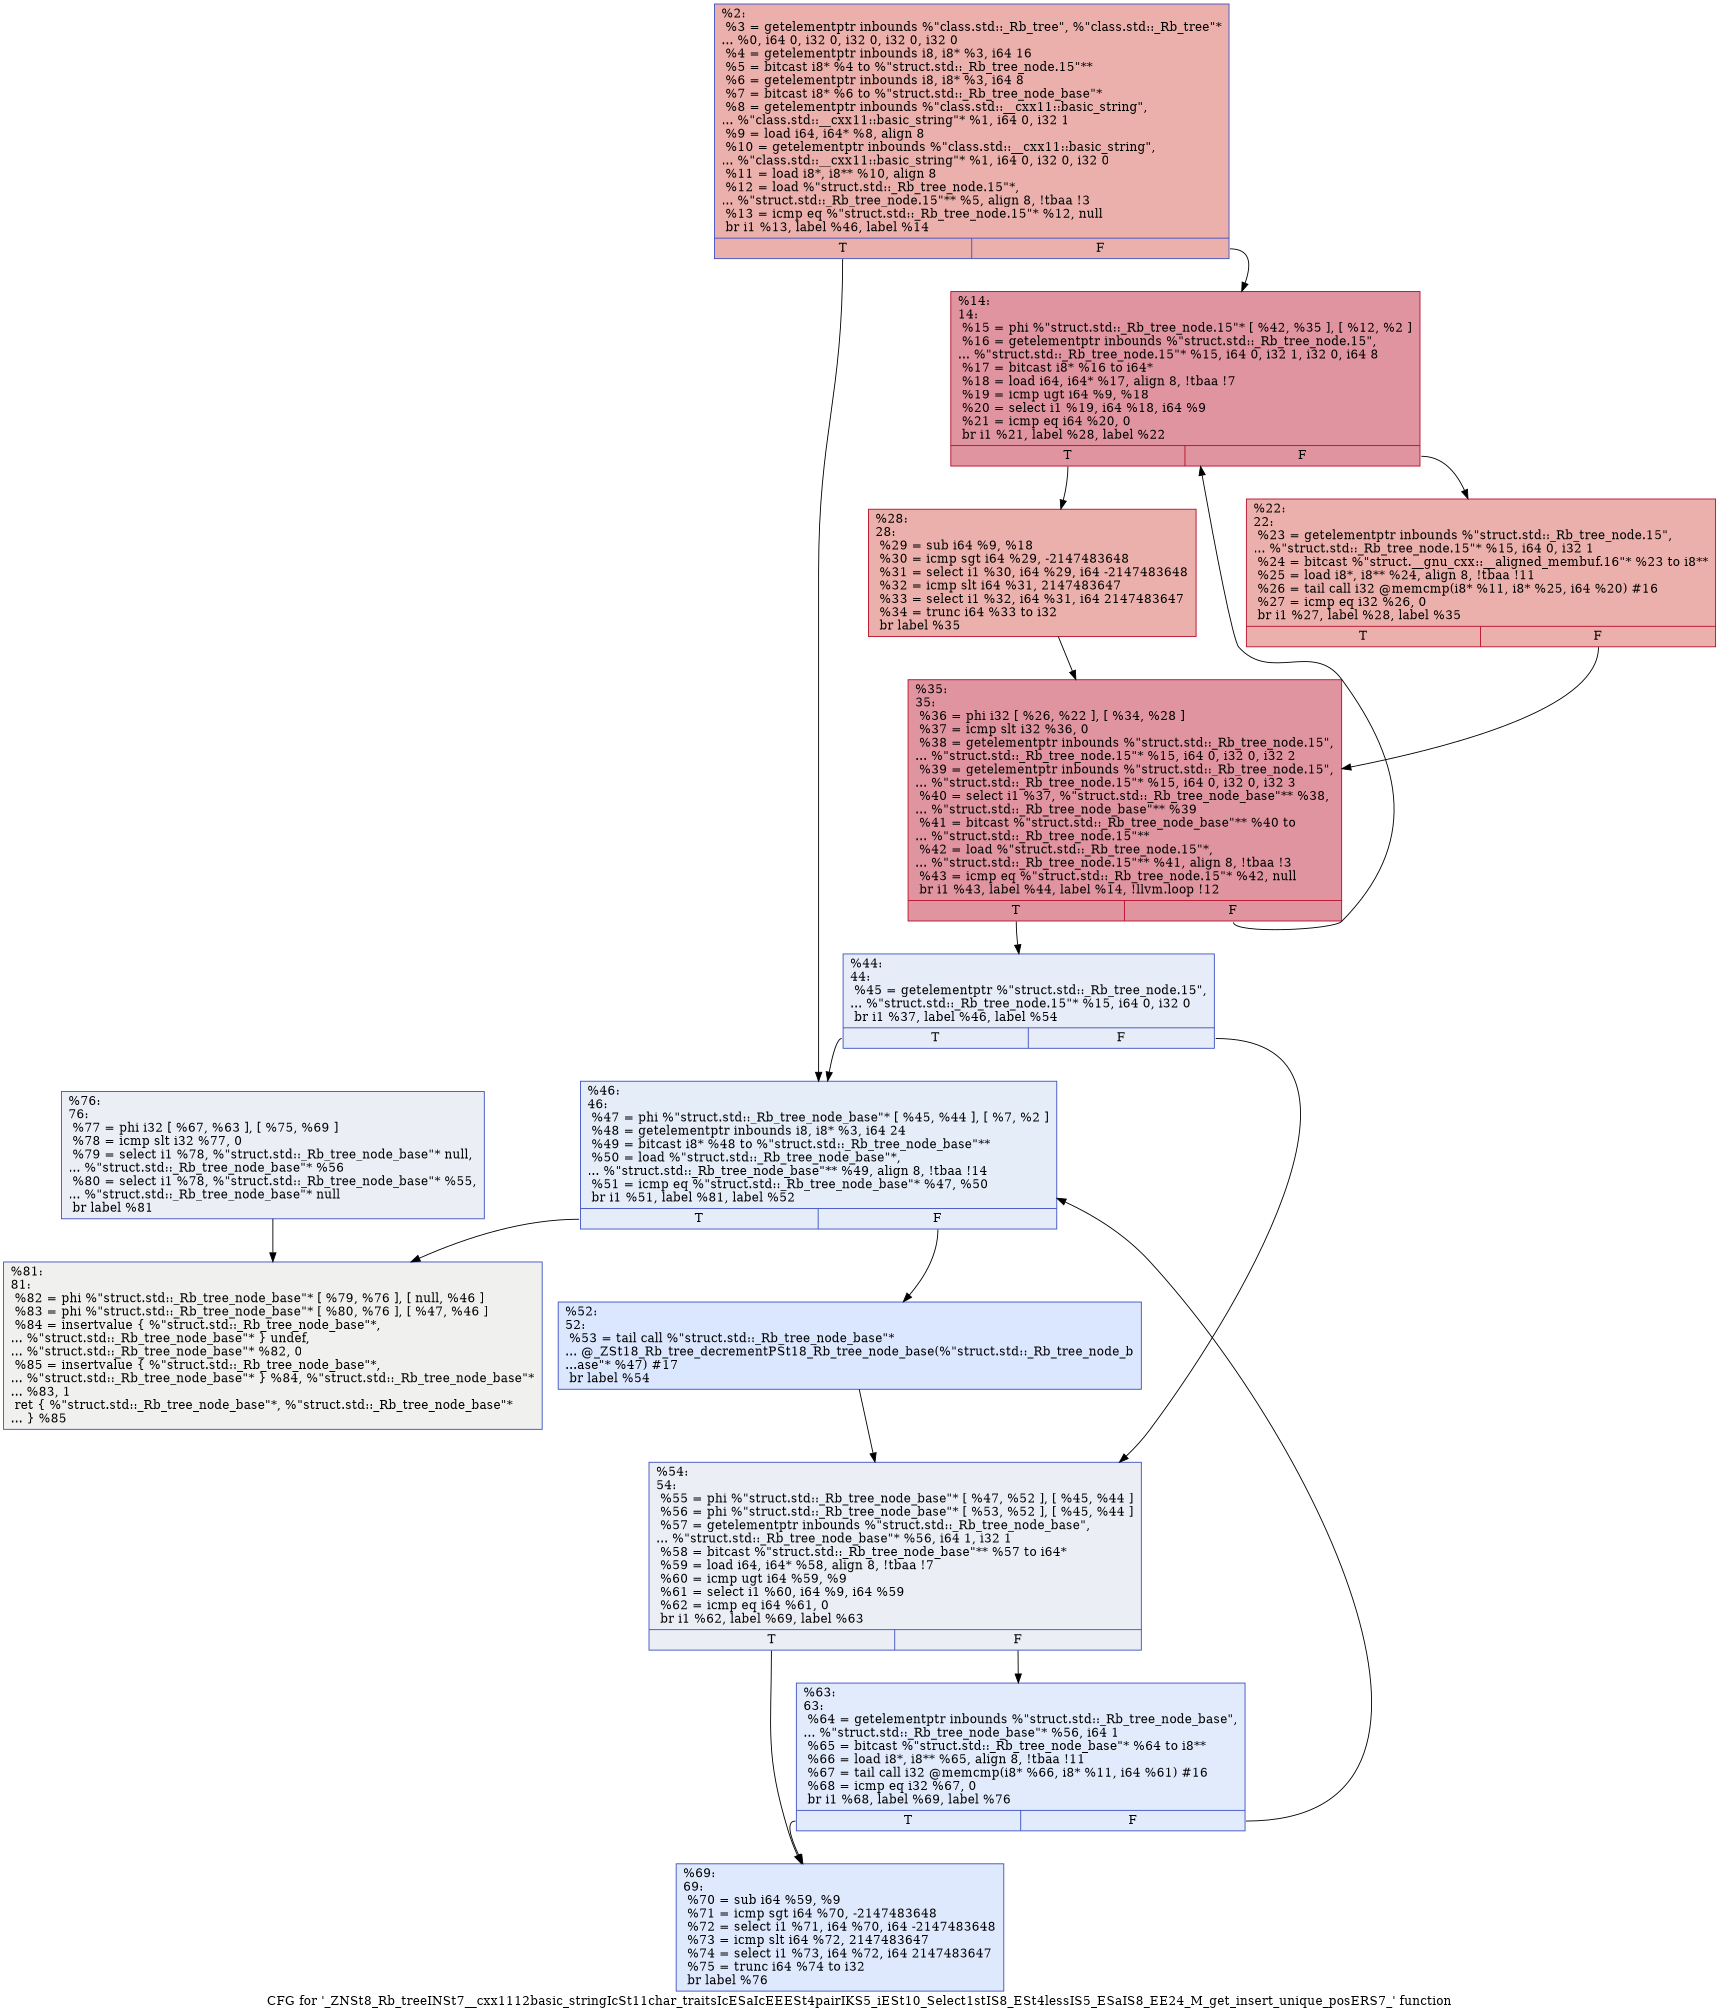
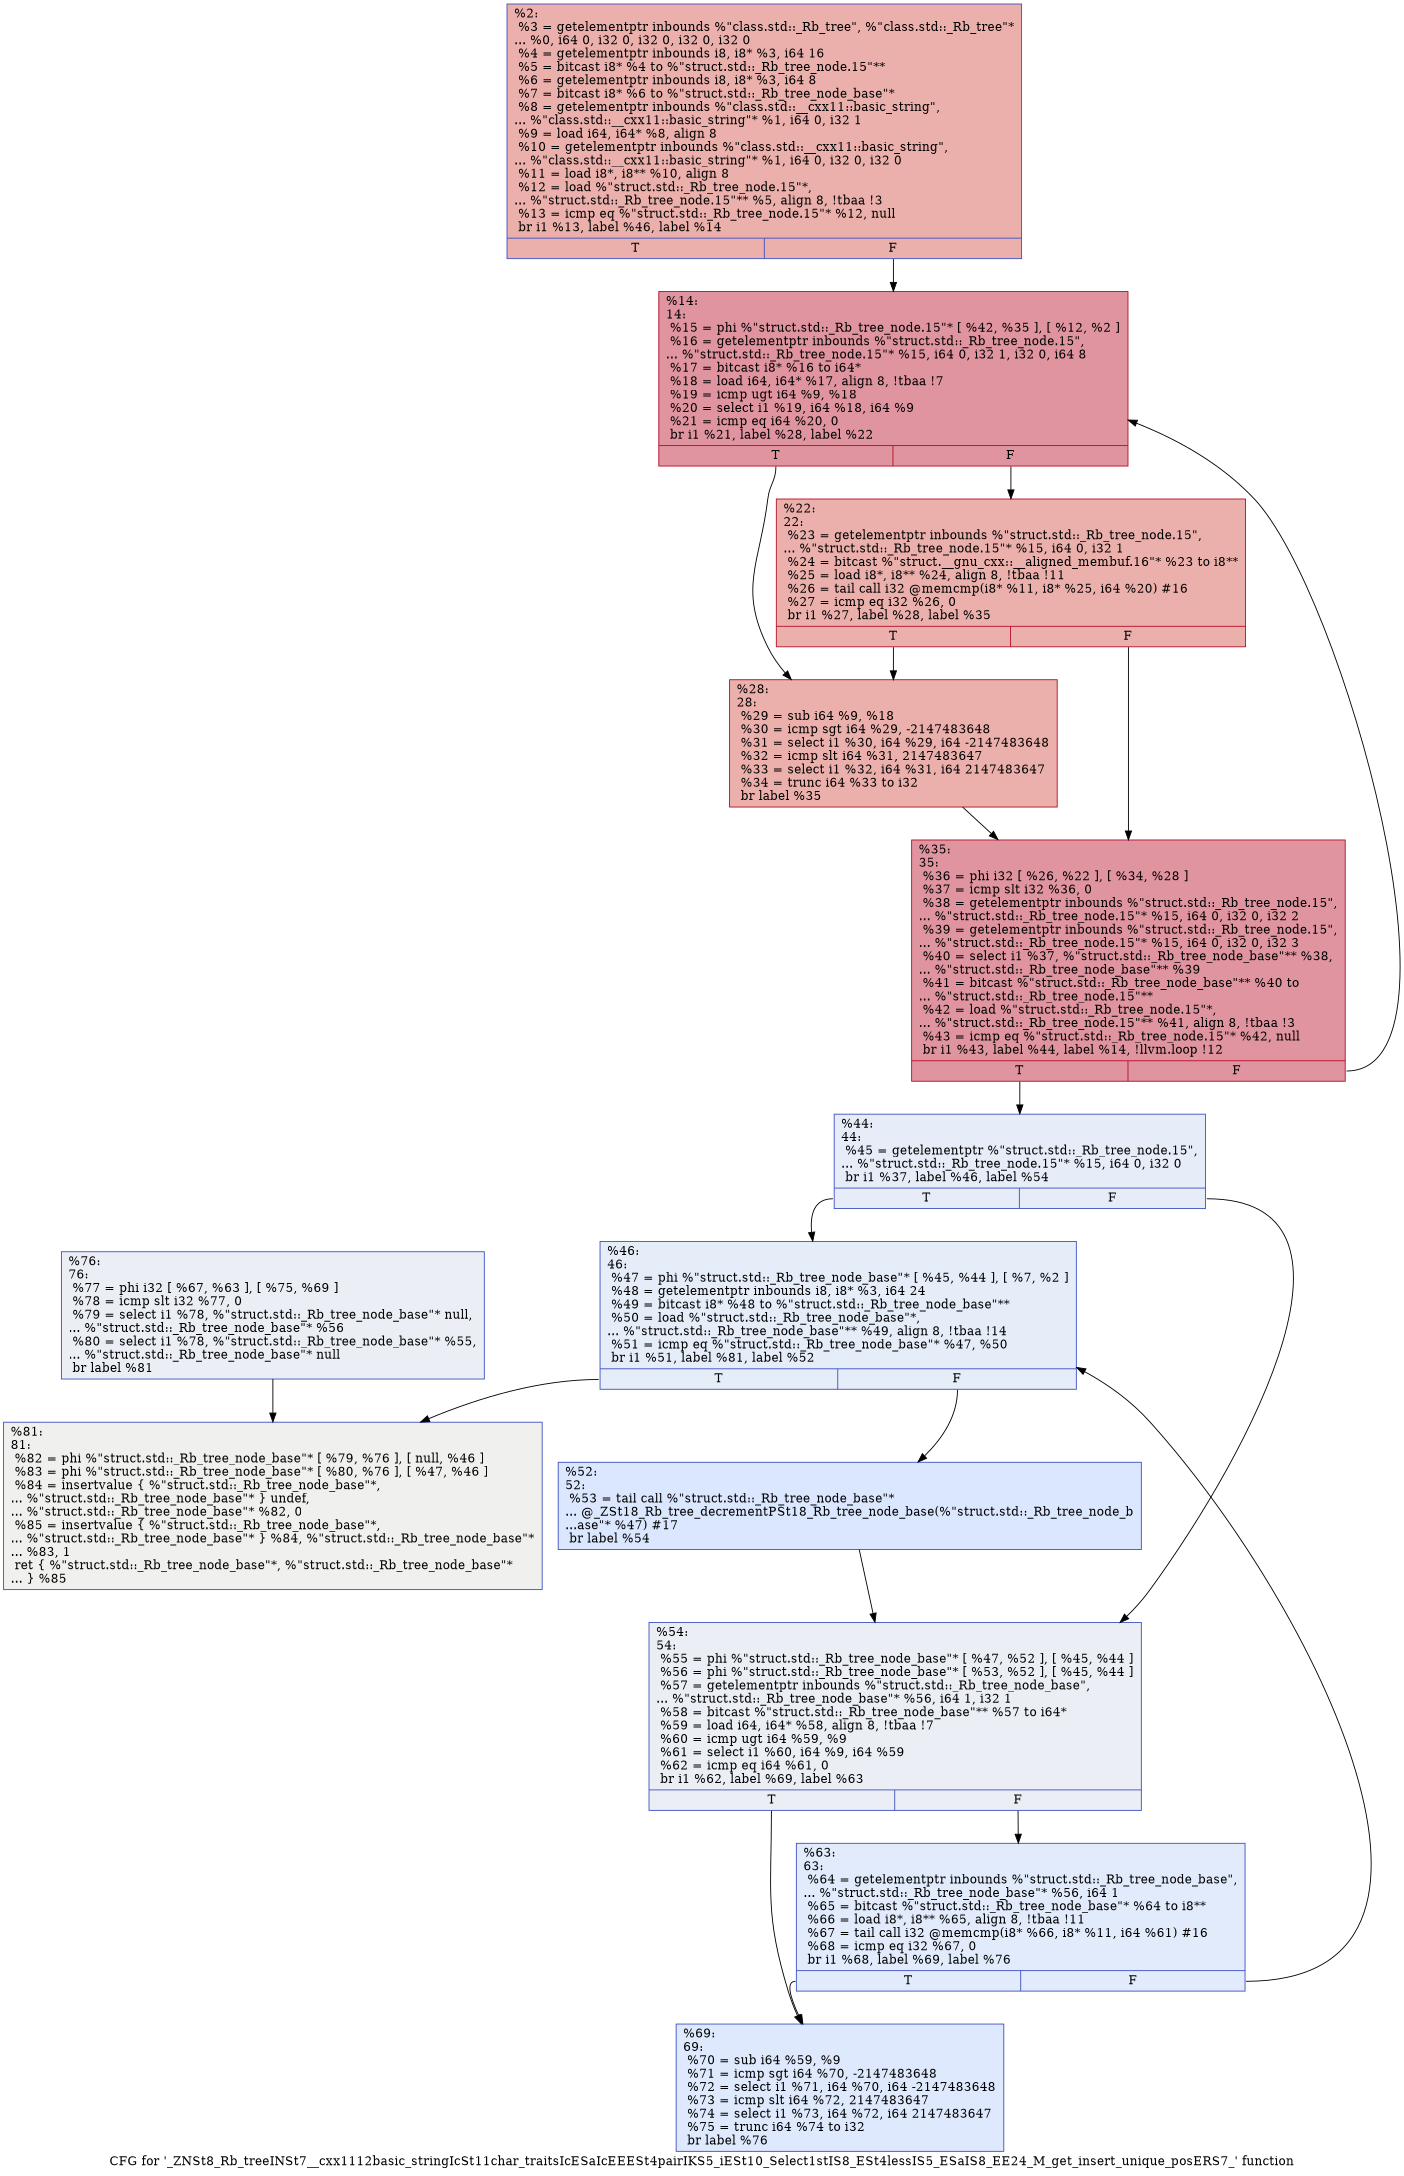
none -> (893, 659)
(819, 665) -> none
